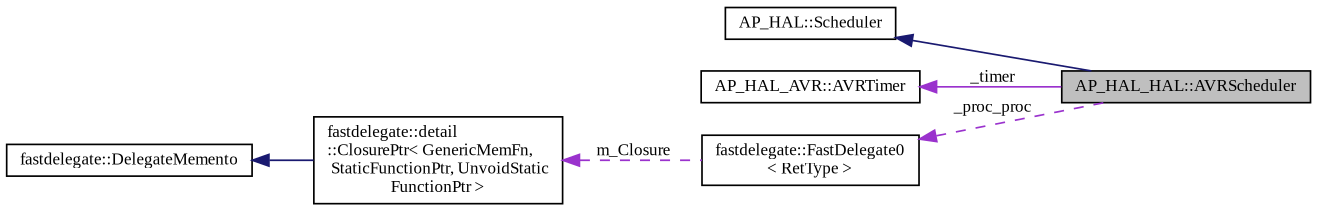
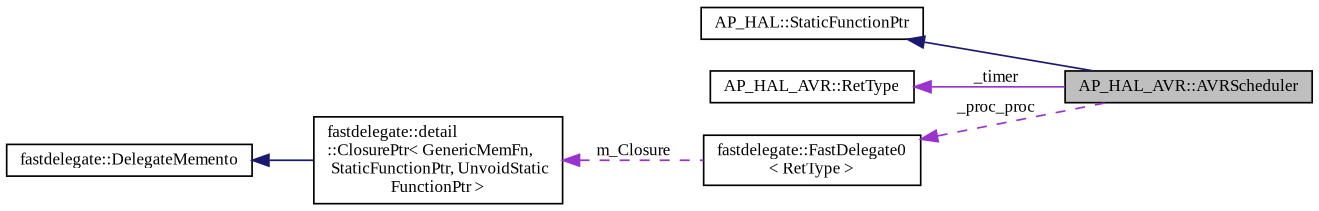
(811, 23) -> (812, 23)
(811, 87) -> (812, 87)
(1186, 87) -> (1189, 87)
